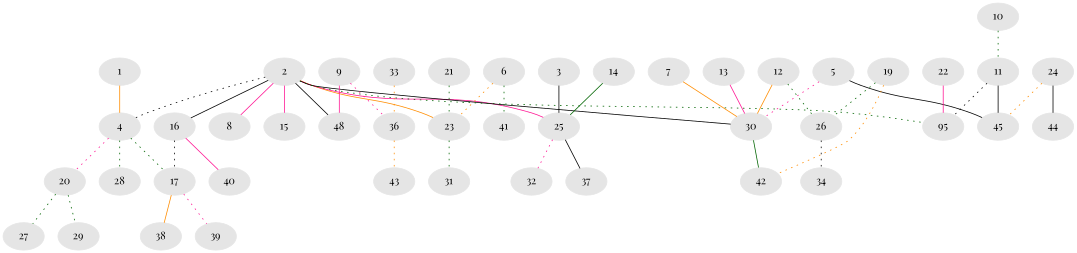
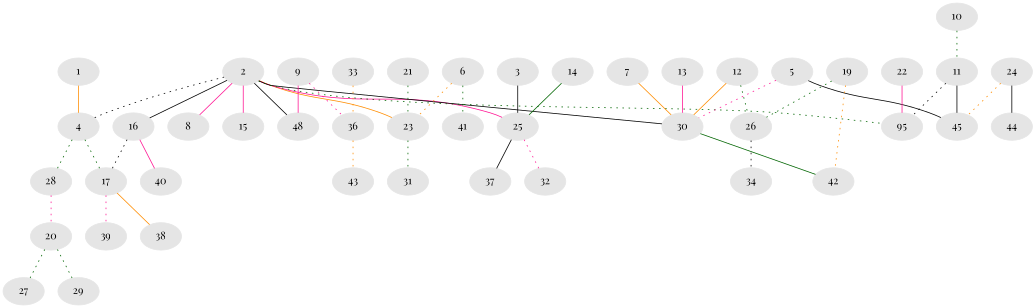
(92, 154) -> (51, 209)
